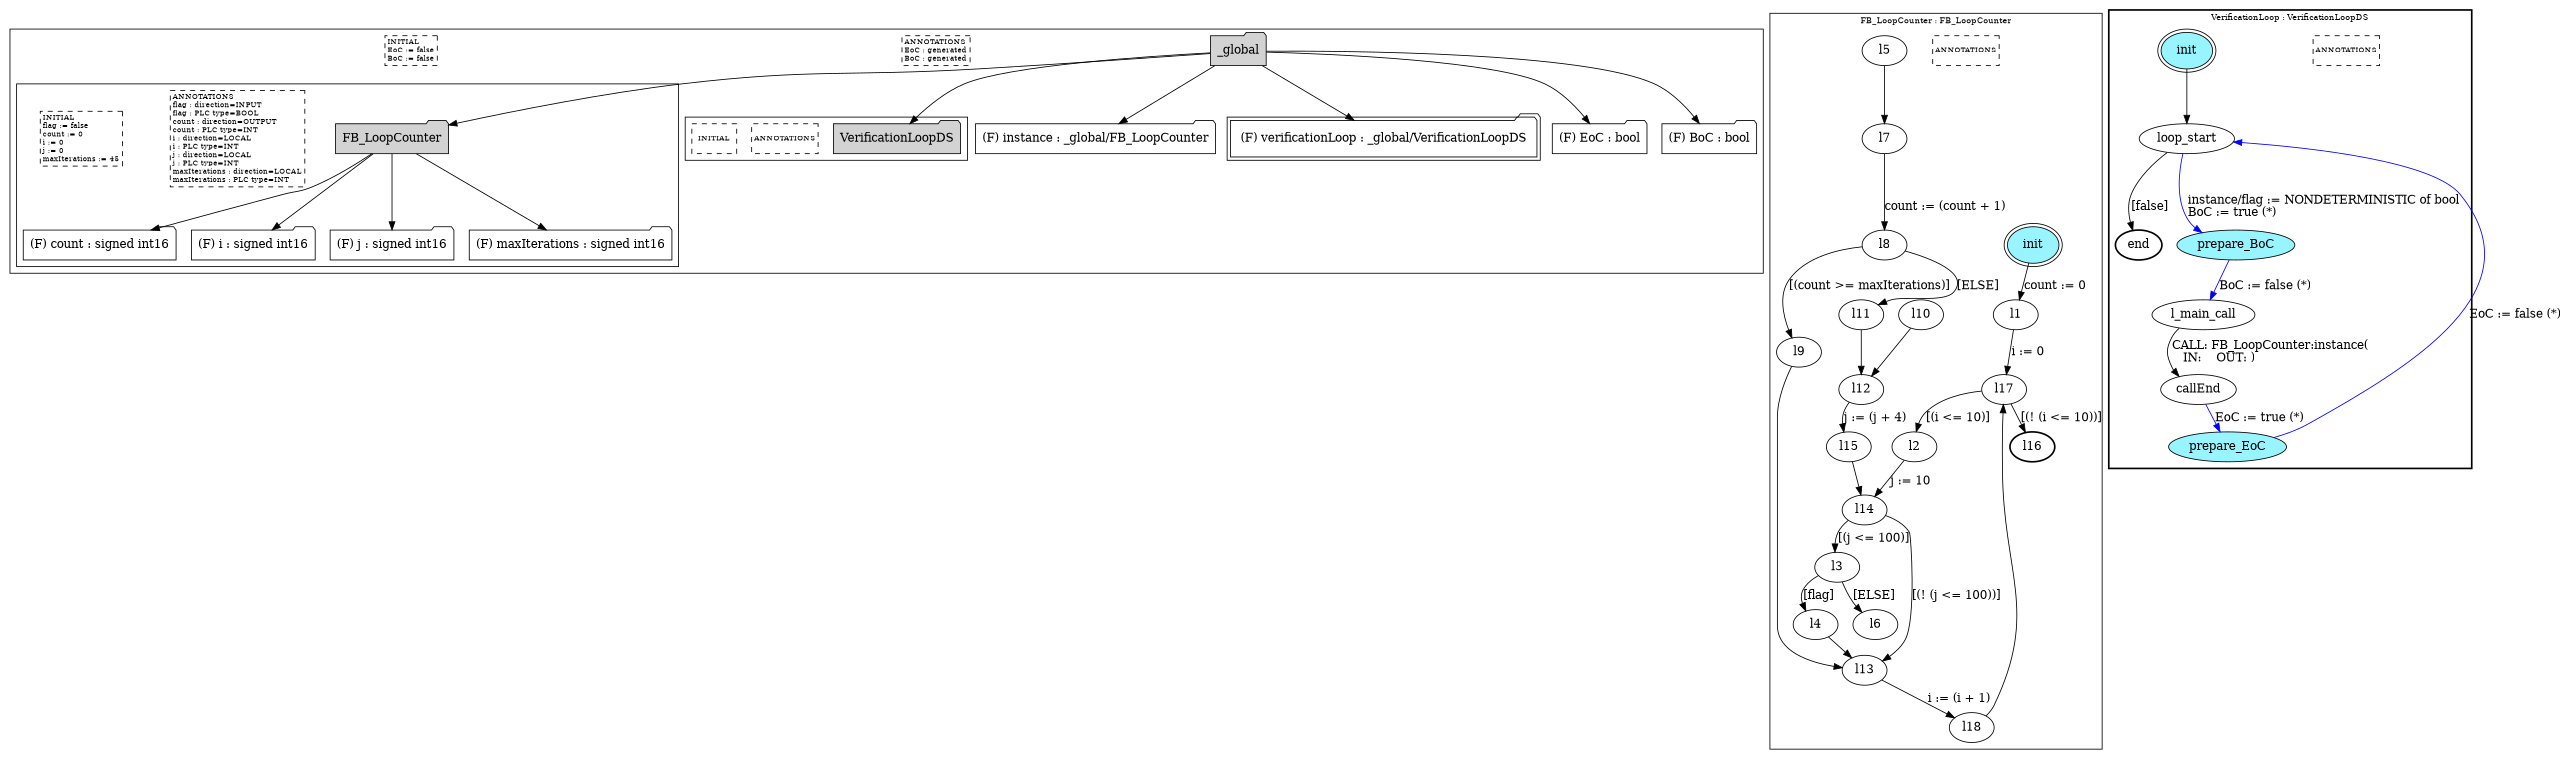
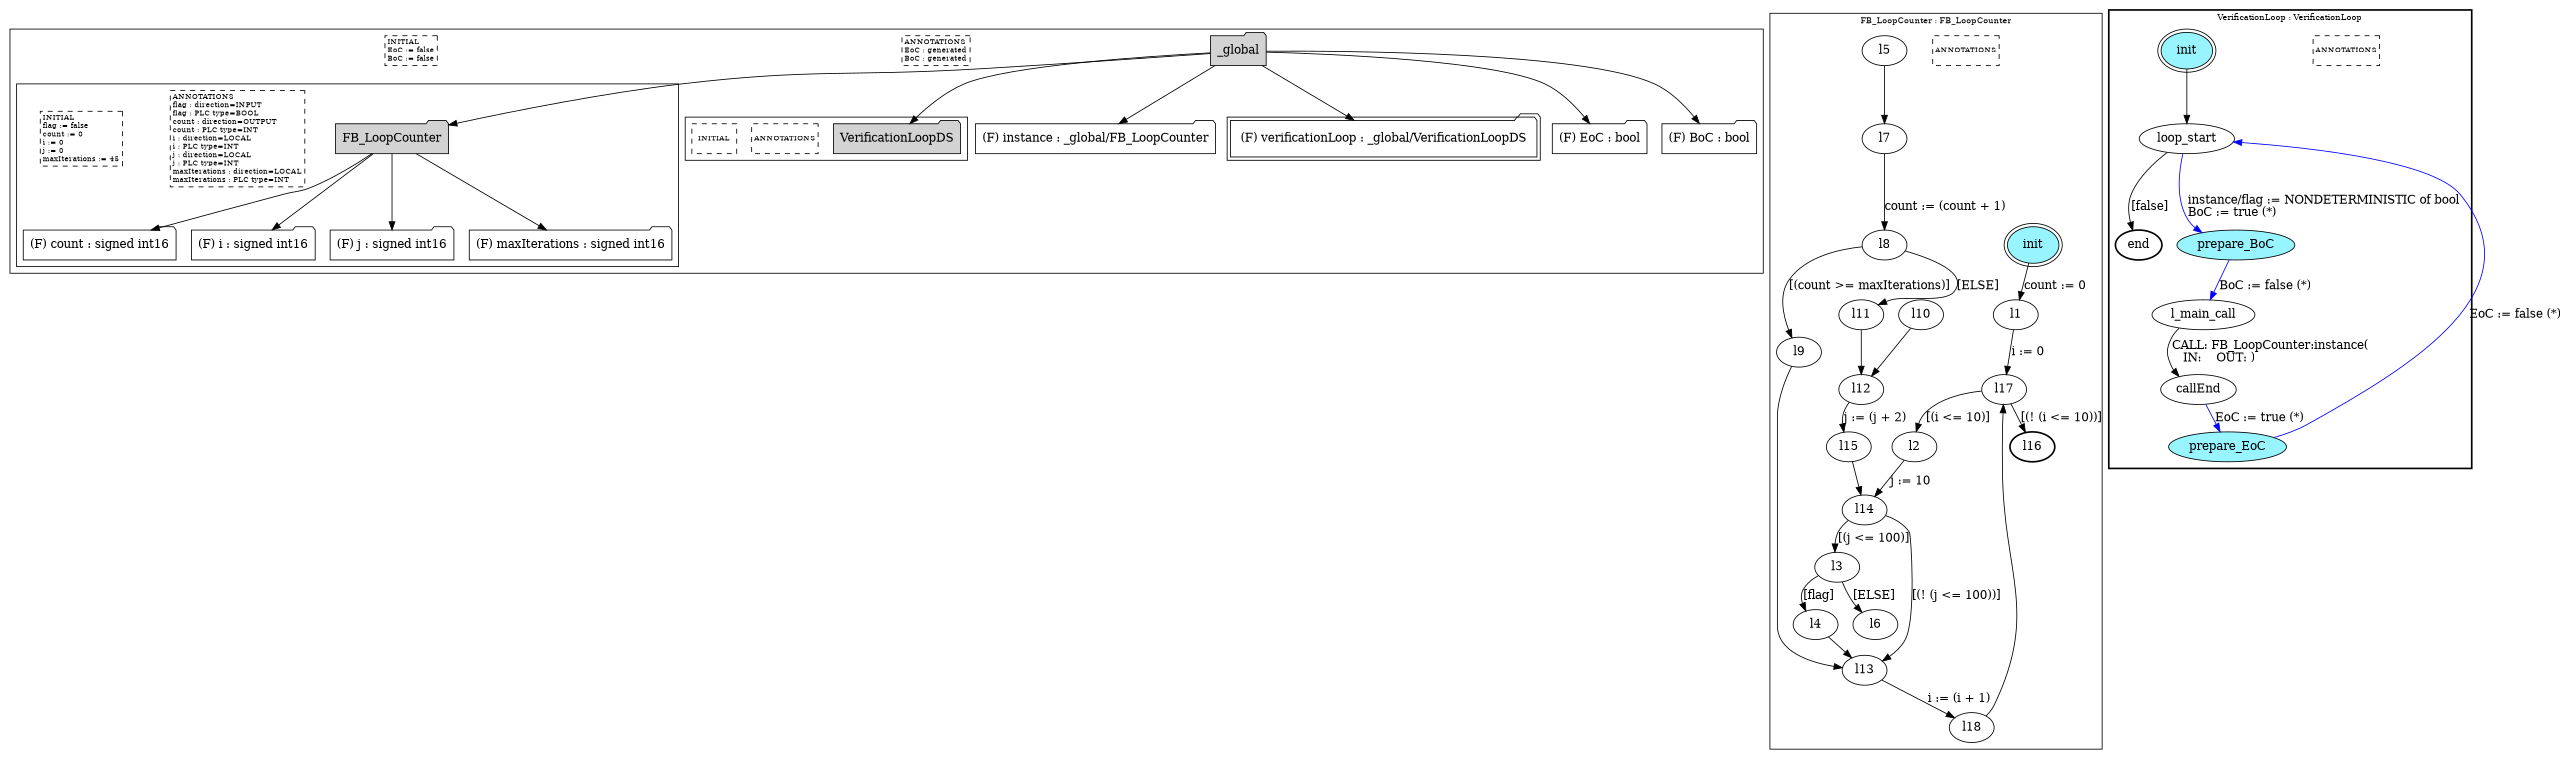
(2290, 18) -> (2290, 18)
(1875, 418) -> (1875, 418)
